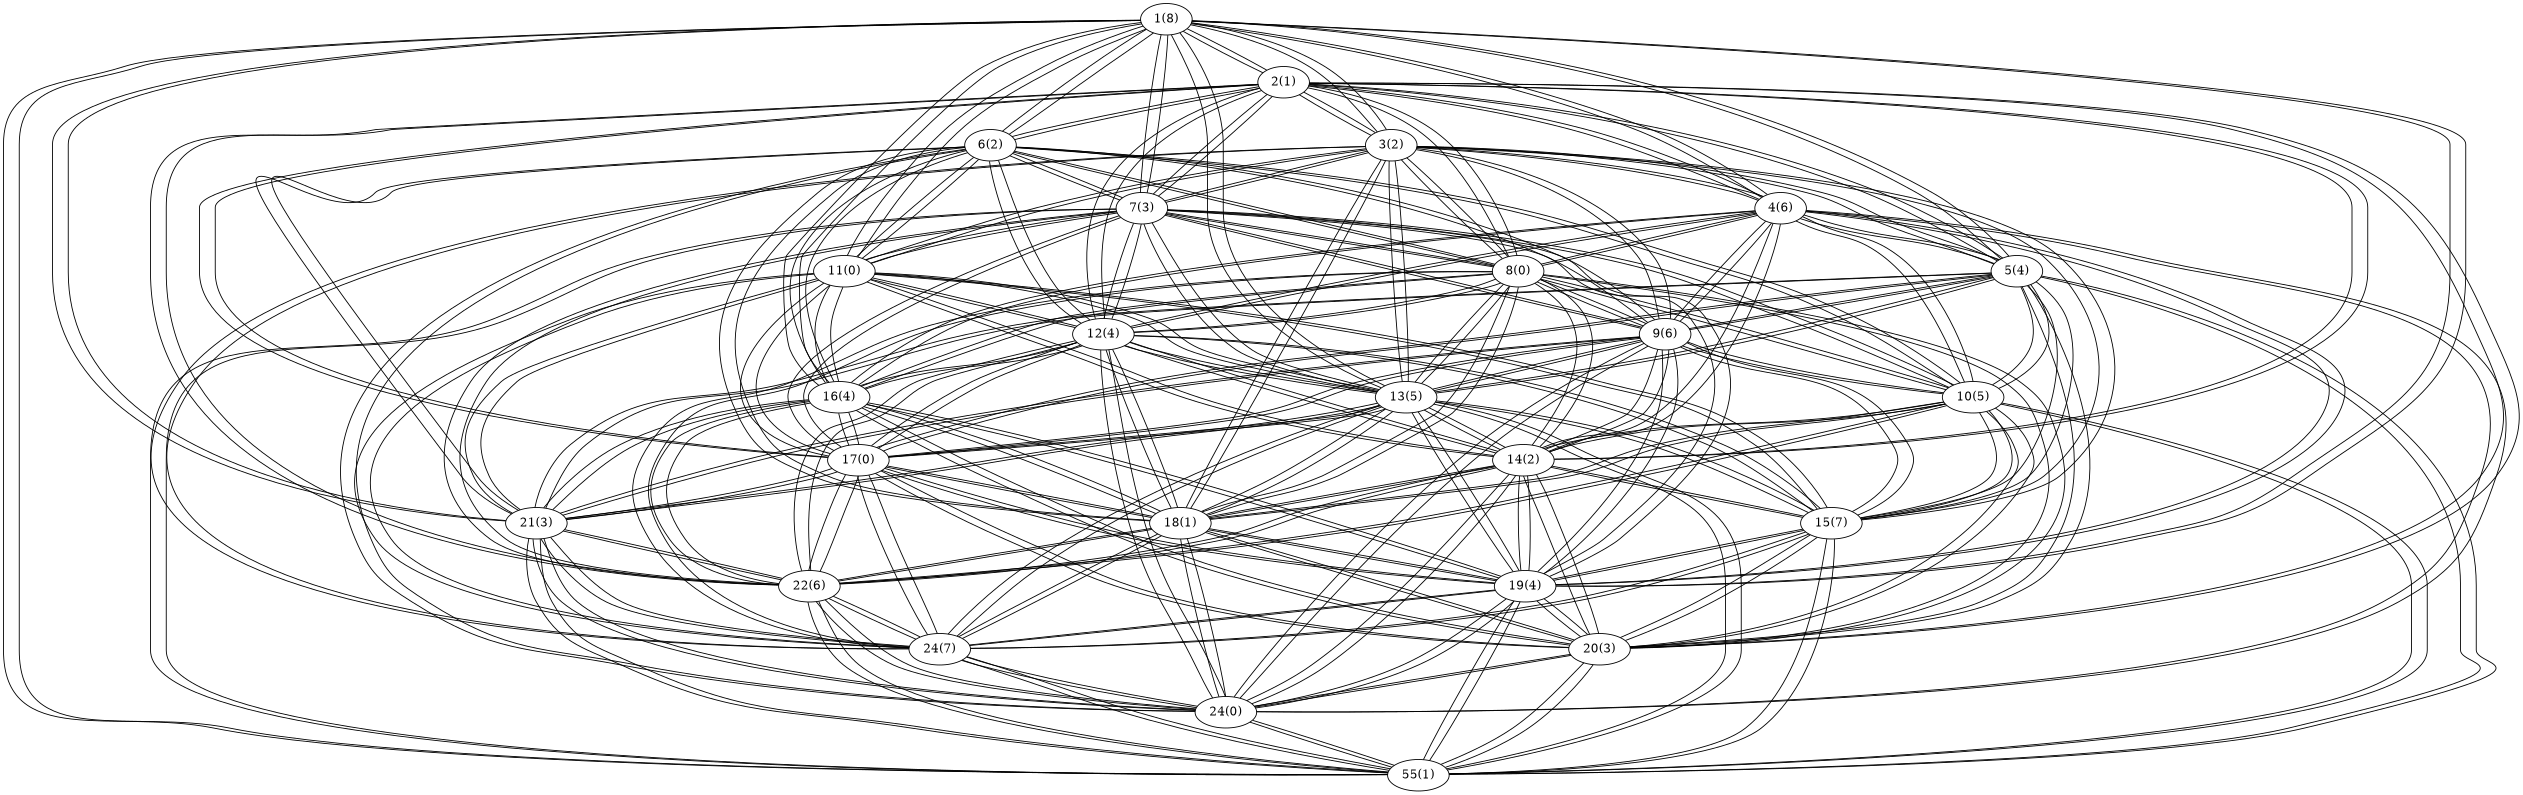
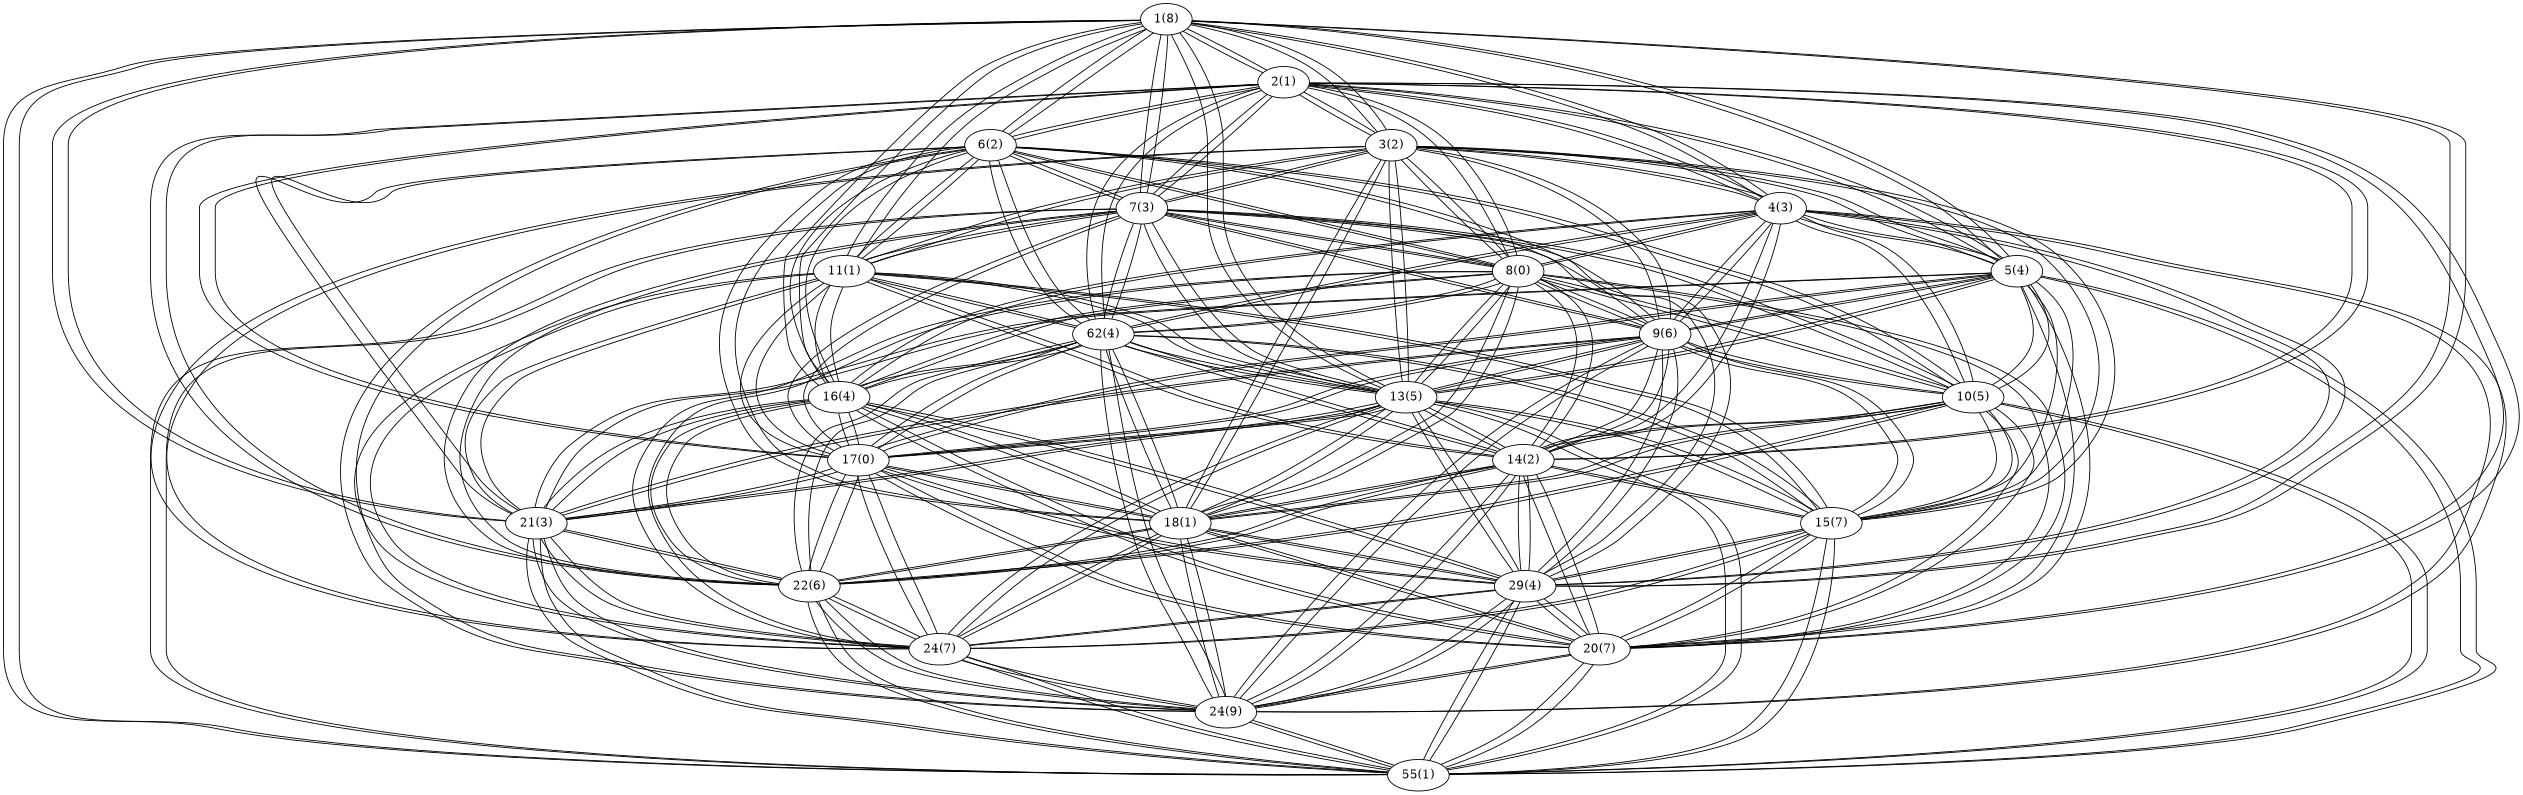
(1781, 208) -> (1781, 208)
(844, 271) -> (844, 271)
(1103, 334) -> (1103, 334)
(1525, 586) -> (1525, 586)
(1600, 649) -> (1600, 649)
(1226, 712) -> (1226, 712)
